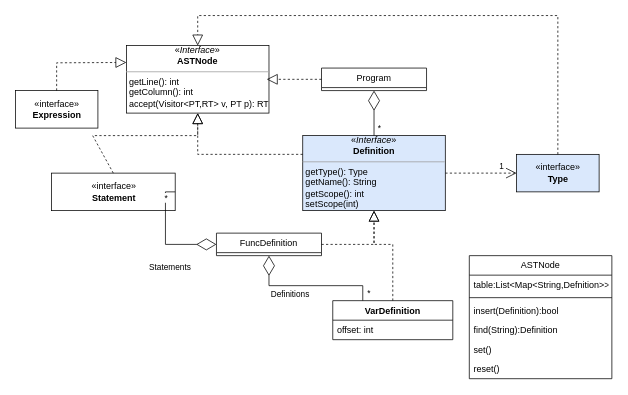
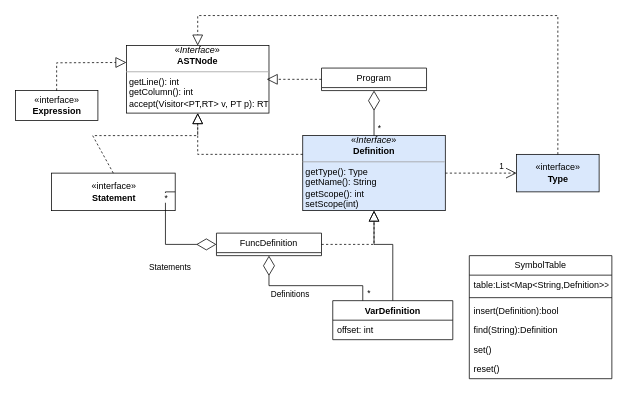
(57, 109) -> (57, 105)
(393, 263) -> (393, 263)
(540, 265) -> (540, 265)
